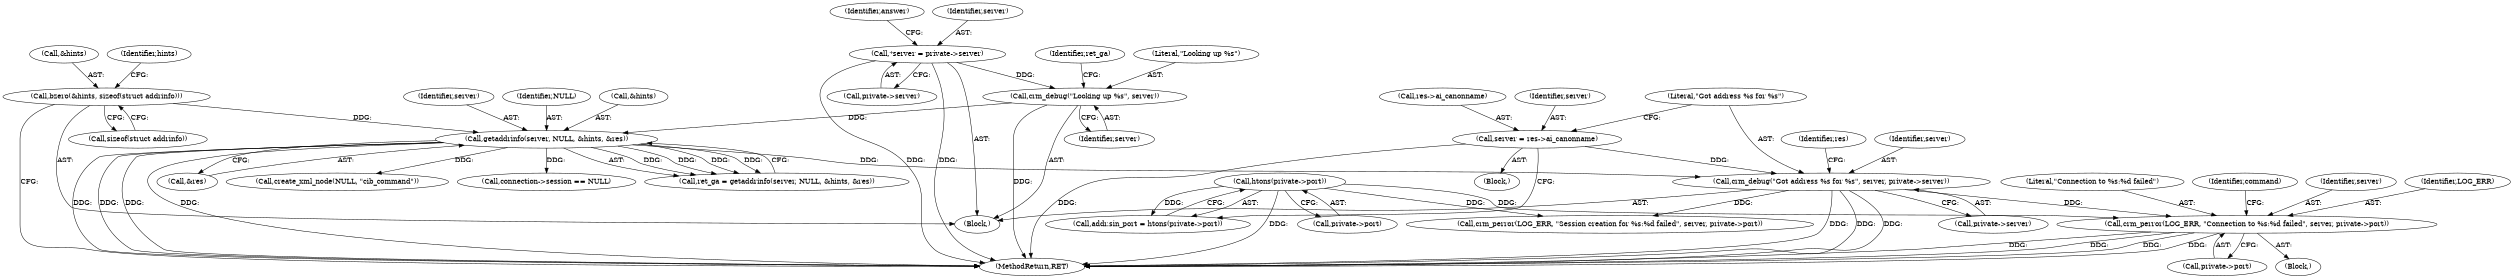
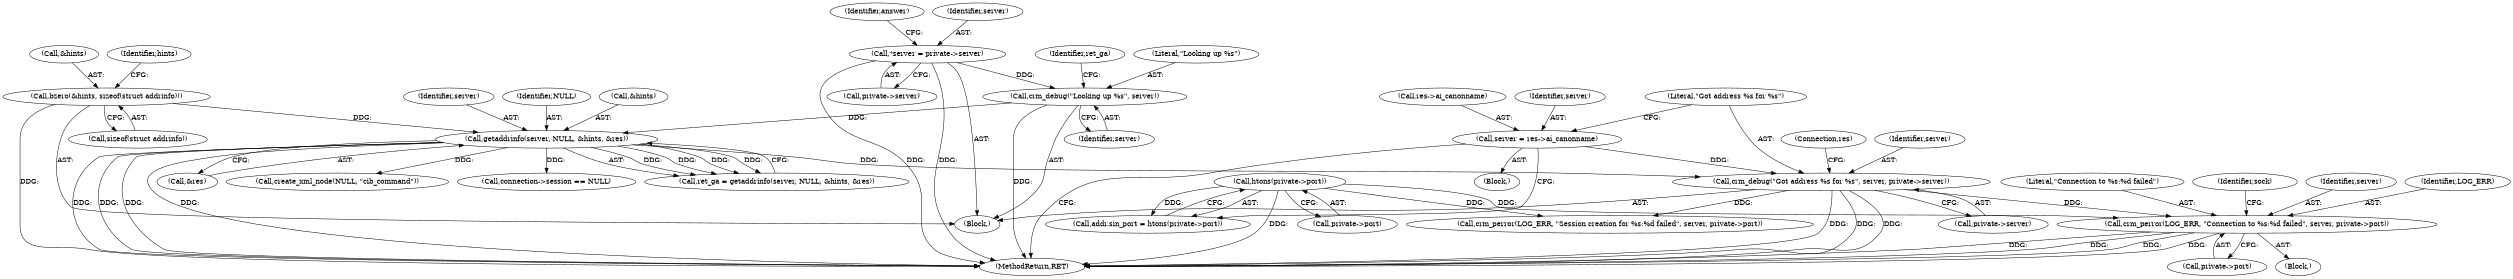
(141, 118) -> (141, 118)
(1824, 139) -> (1824, 139)
(31, 182) -> (31, 182)
(2245, 182) -> (2245, 182)
(1068, 203) -> (1068, 203)
